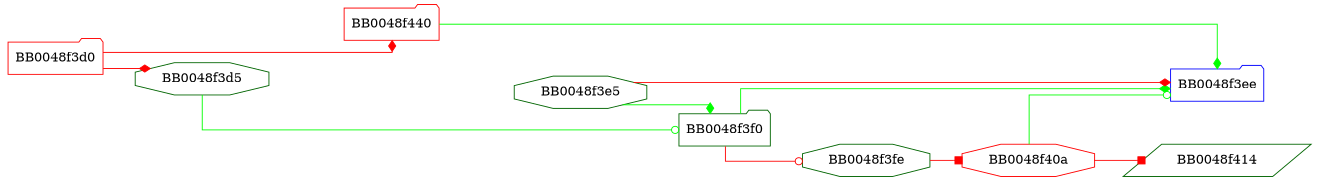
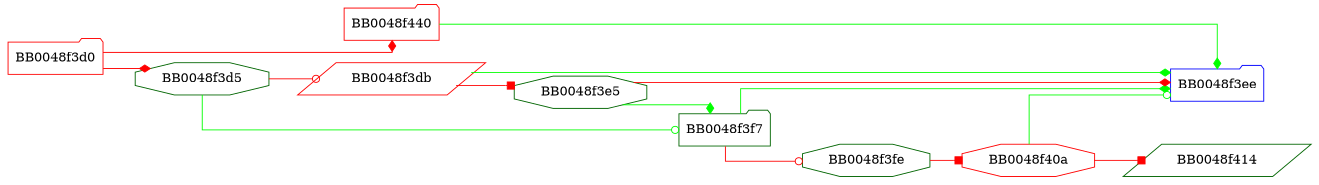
none -> (392, 79)
(725, 130) -> (725, 130)
